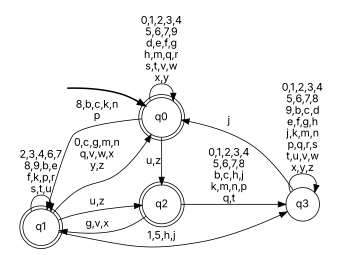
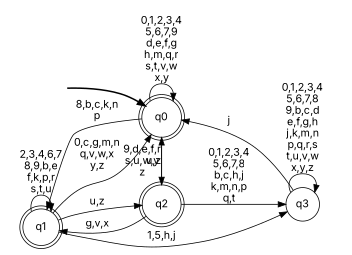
none -> (162, 165)
